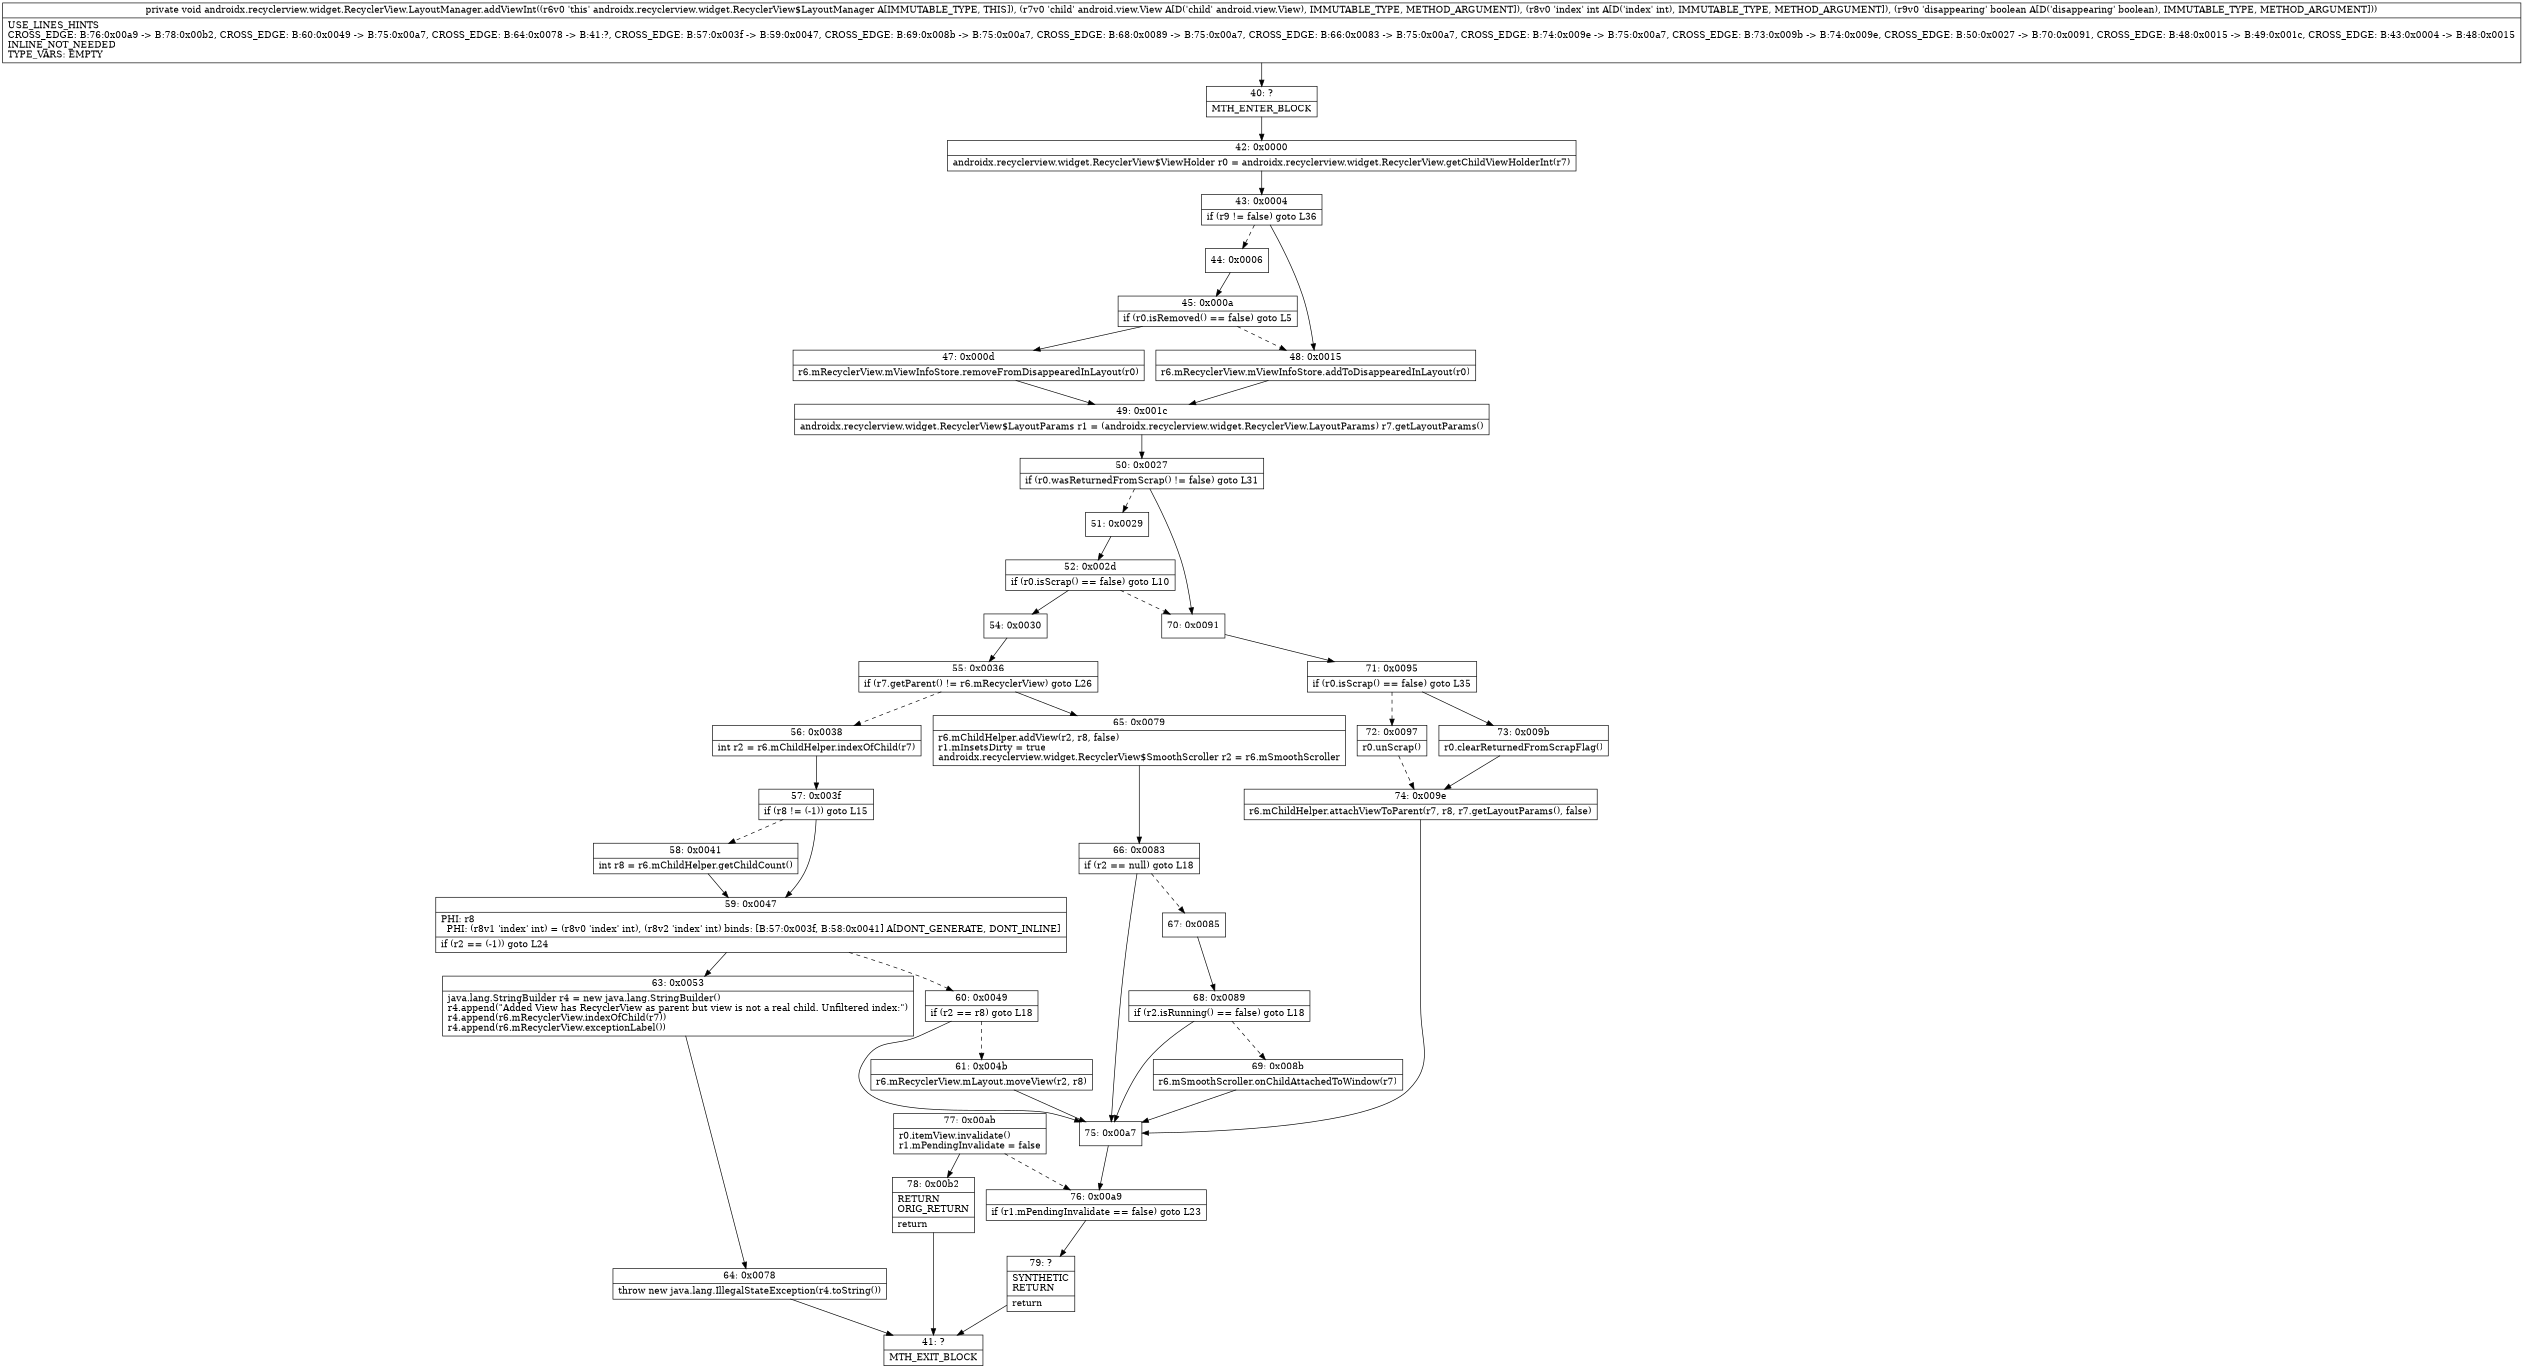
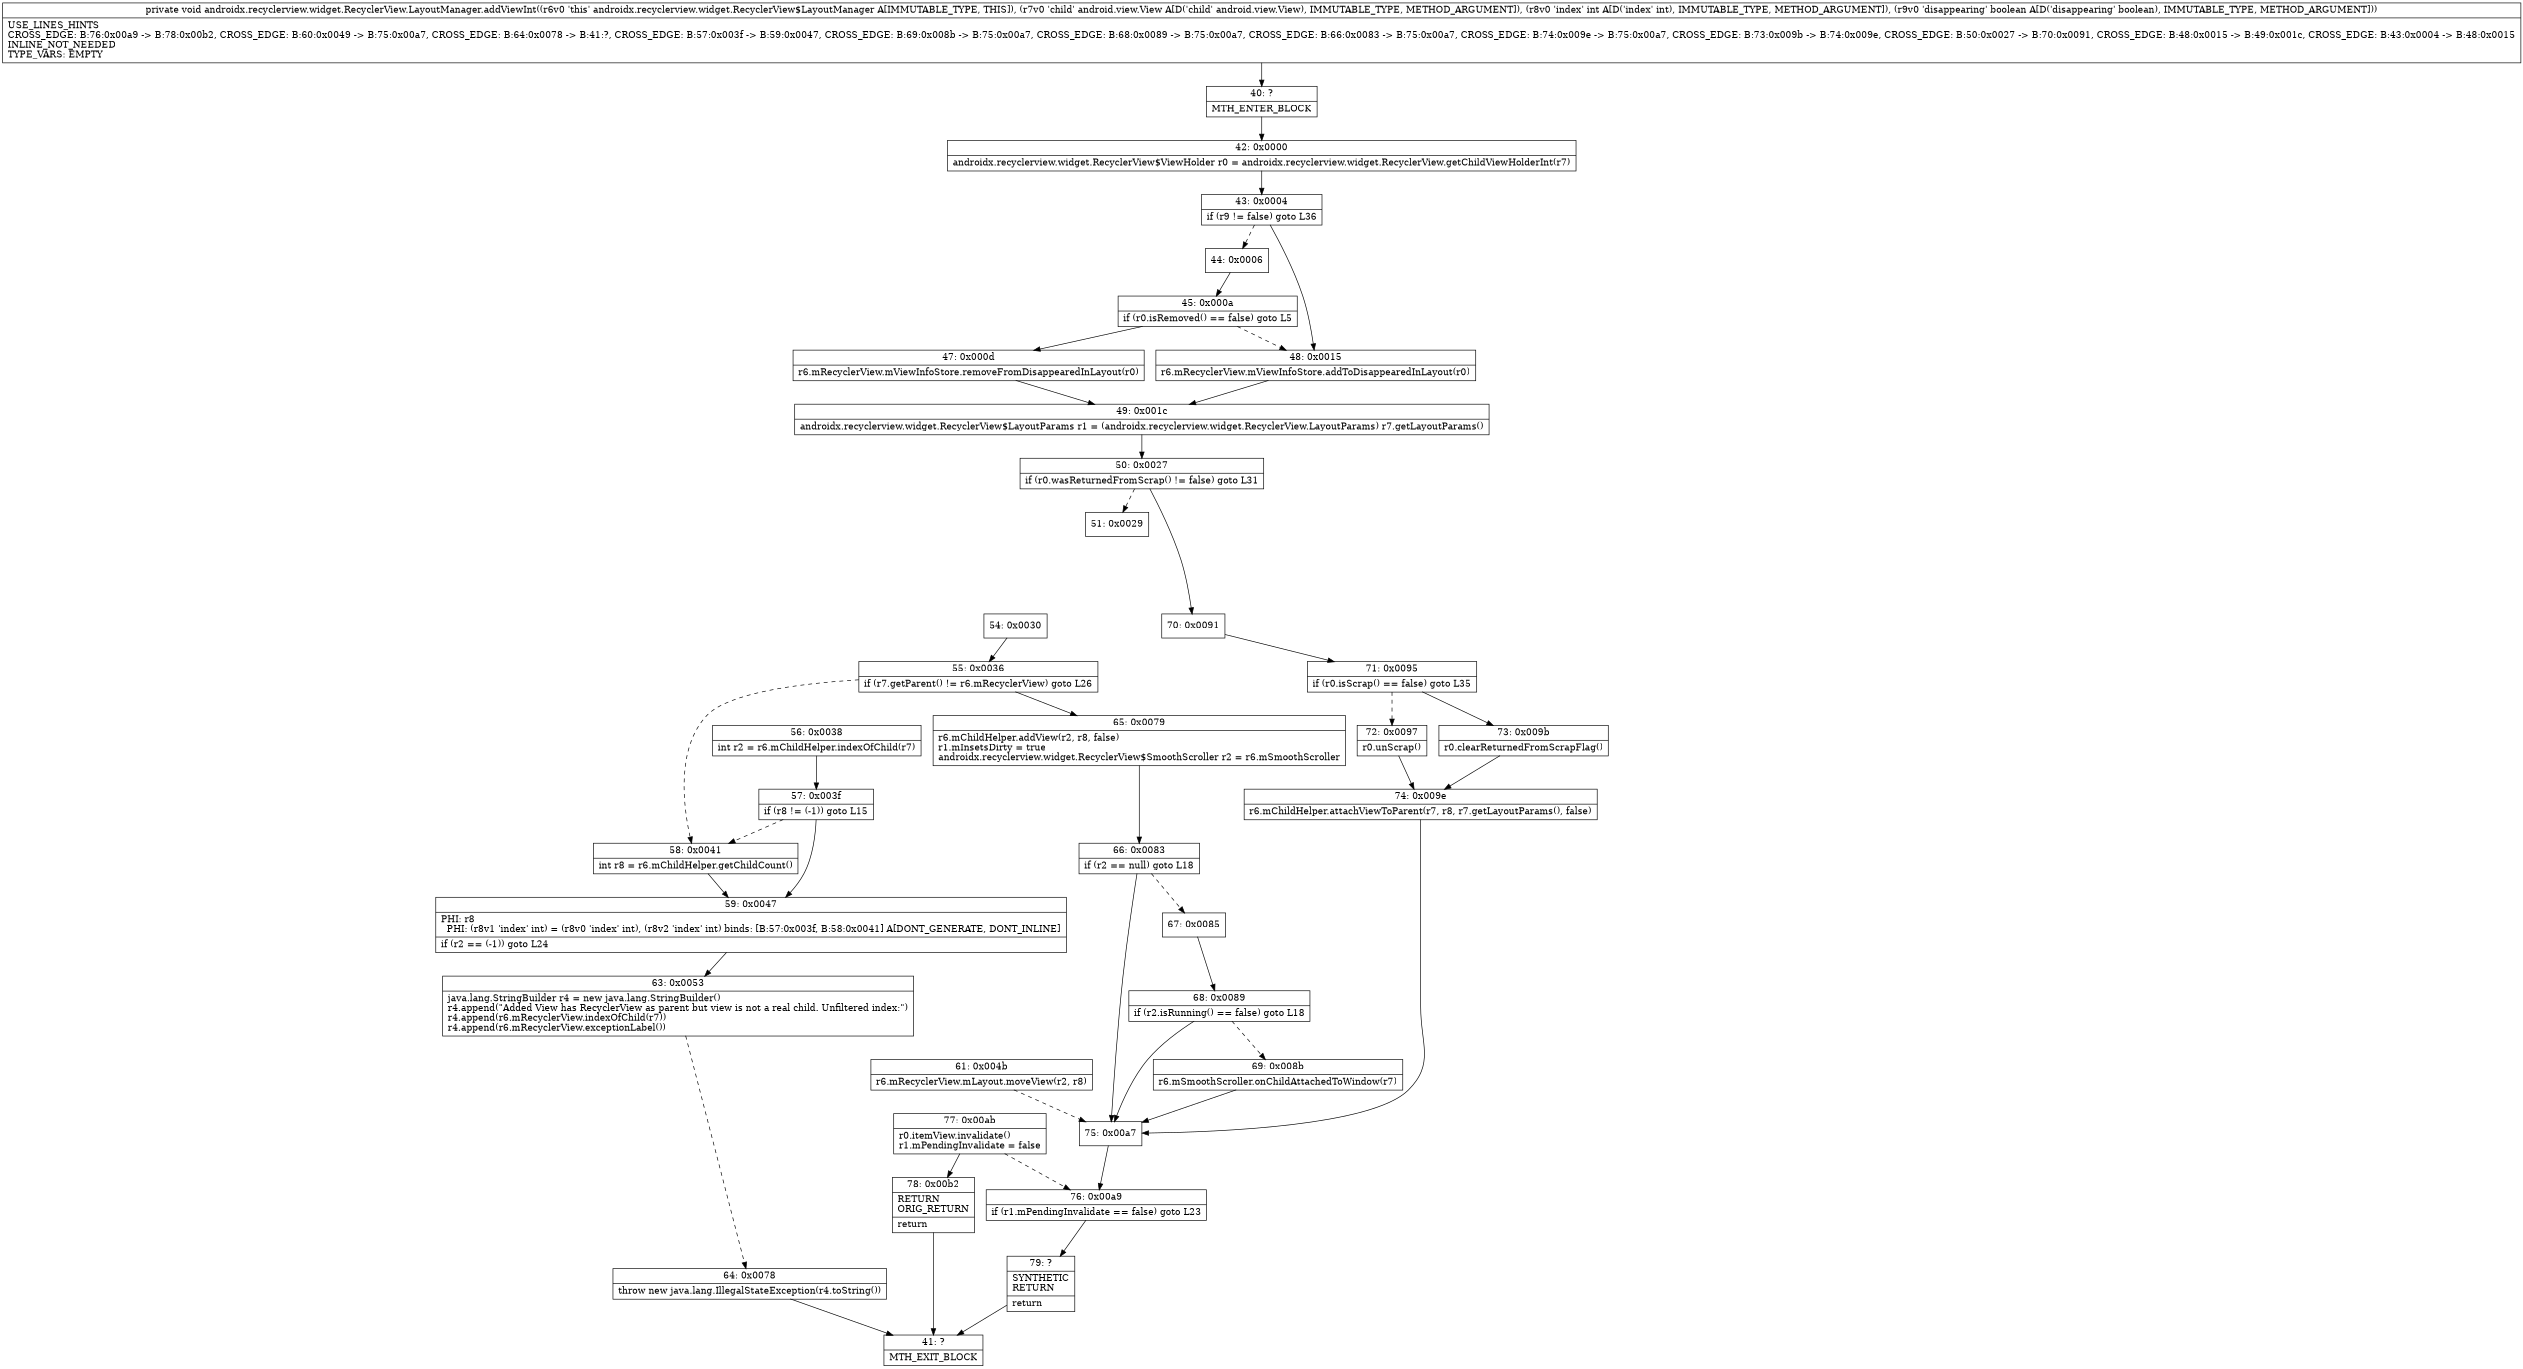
(1090, 575) -> none
(901, 707) -> (719, 706)
(1405, 770) -> (1405, 770)
(982, 1006) -> none
(1047, 1105) -> (1047, 1105)
(715, 1149) -> (715, 1149)
